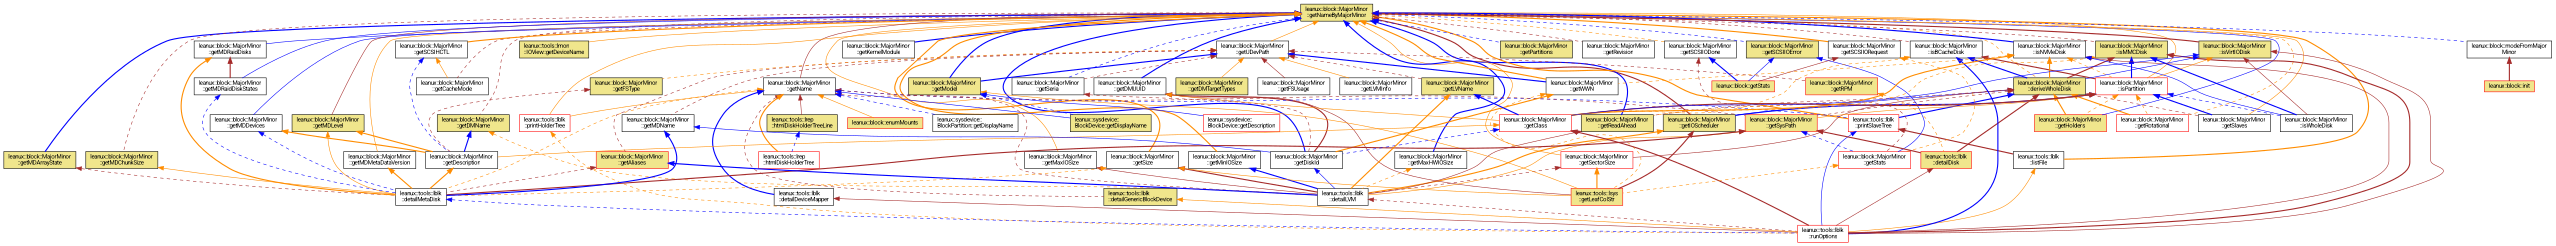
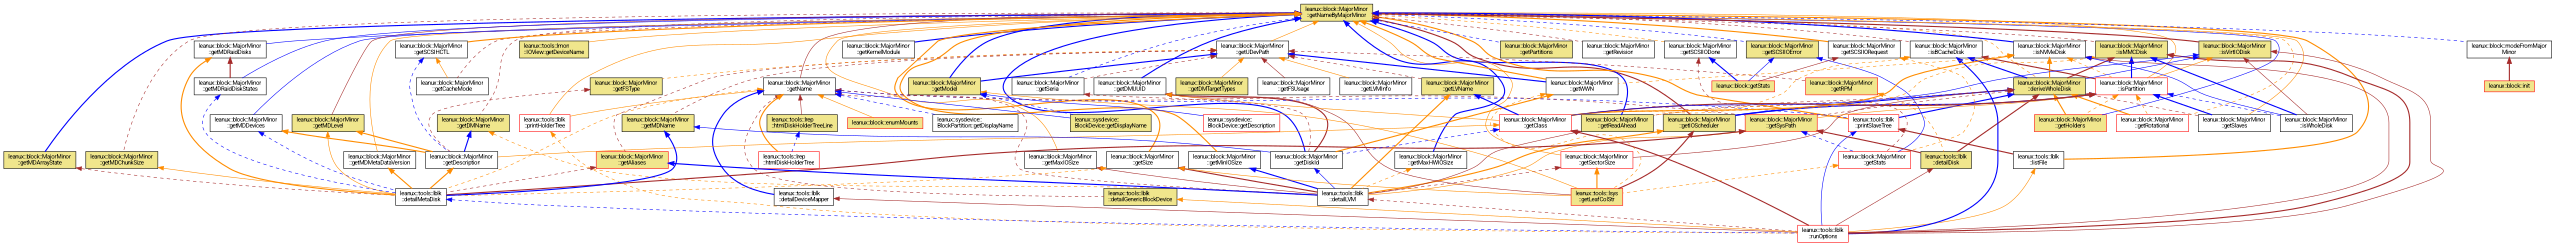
(1871, 101) -> (1871, 101)
(658, 123) -> (658, 123)
(1946, 160) -> (1946, 160)
